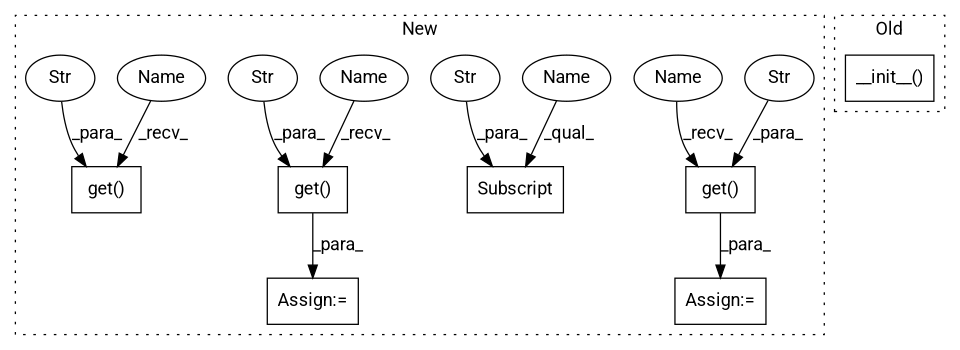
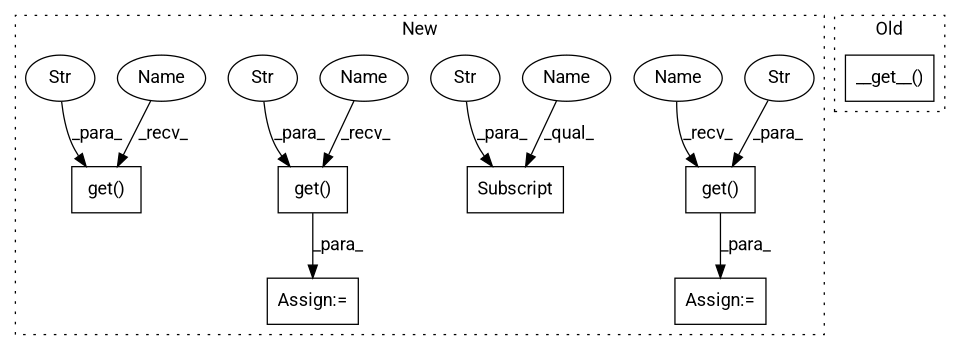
(890, 78) -> (890, 78)
